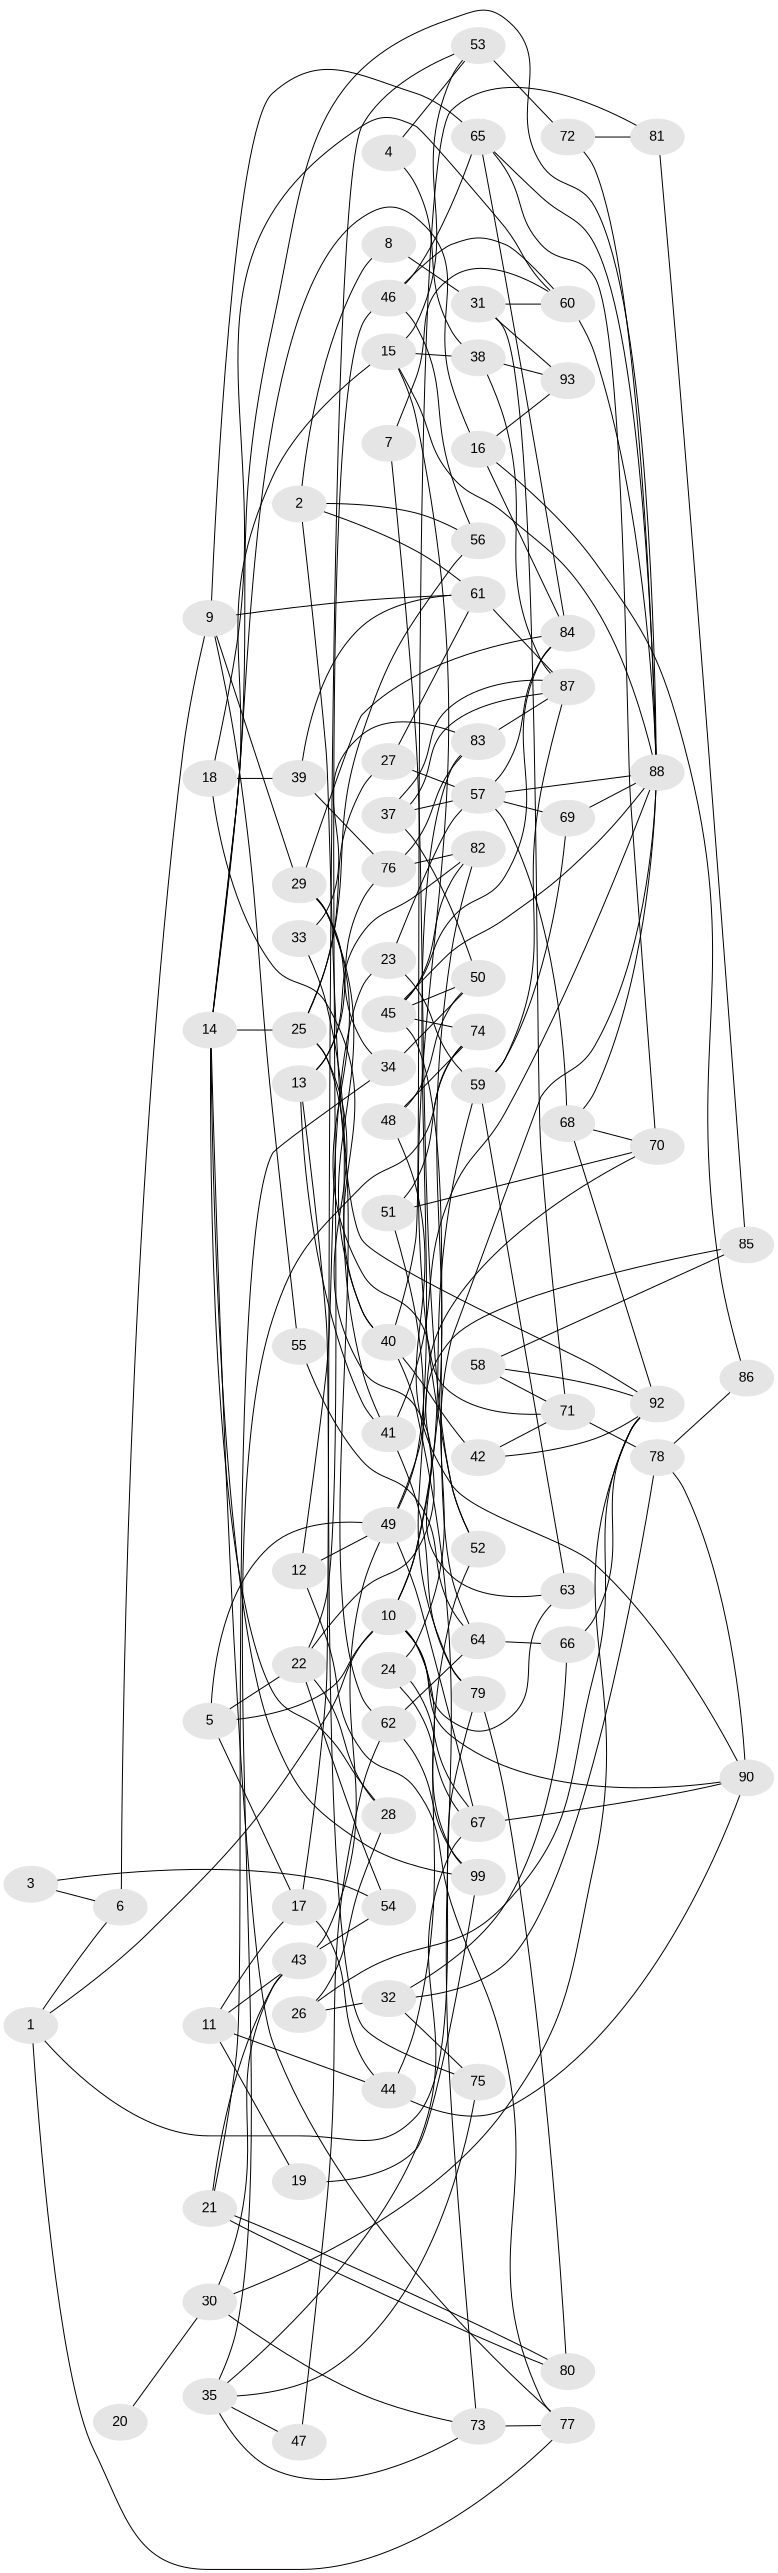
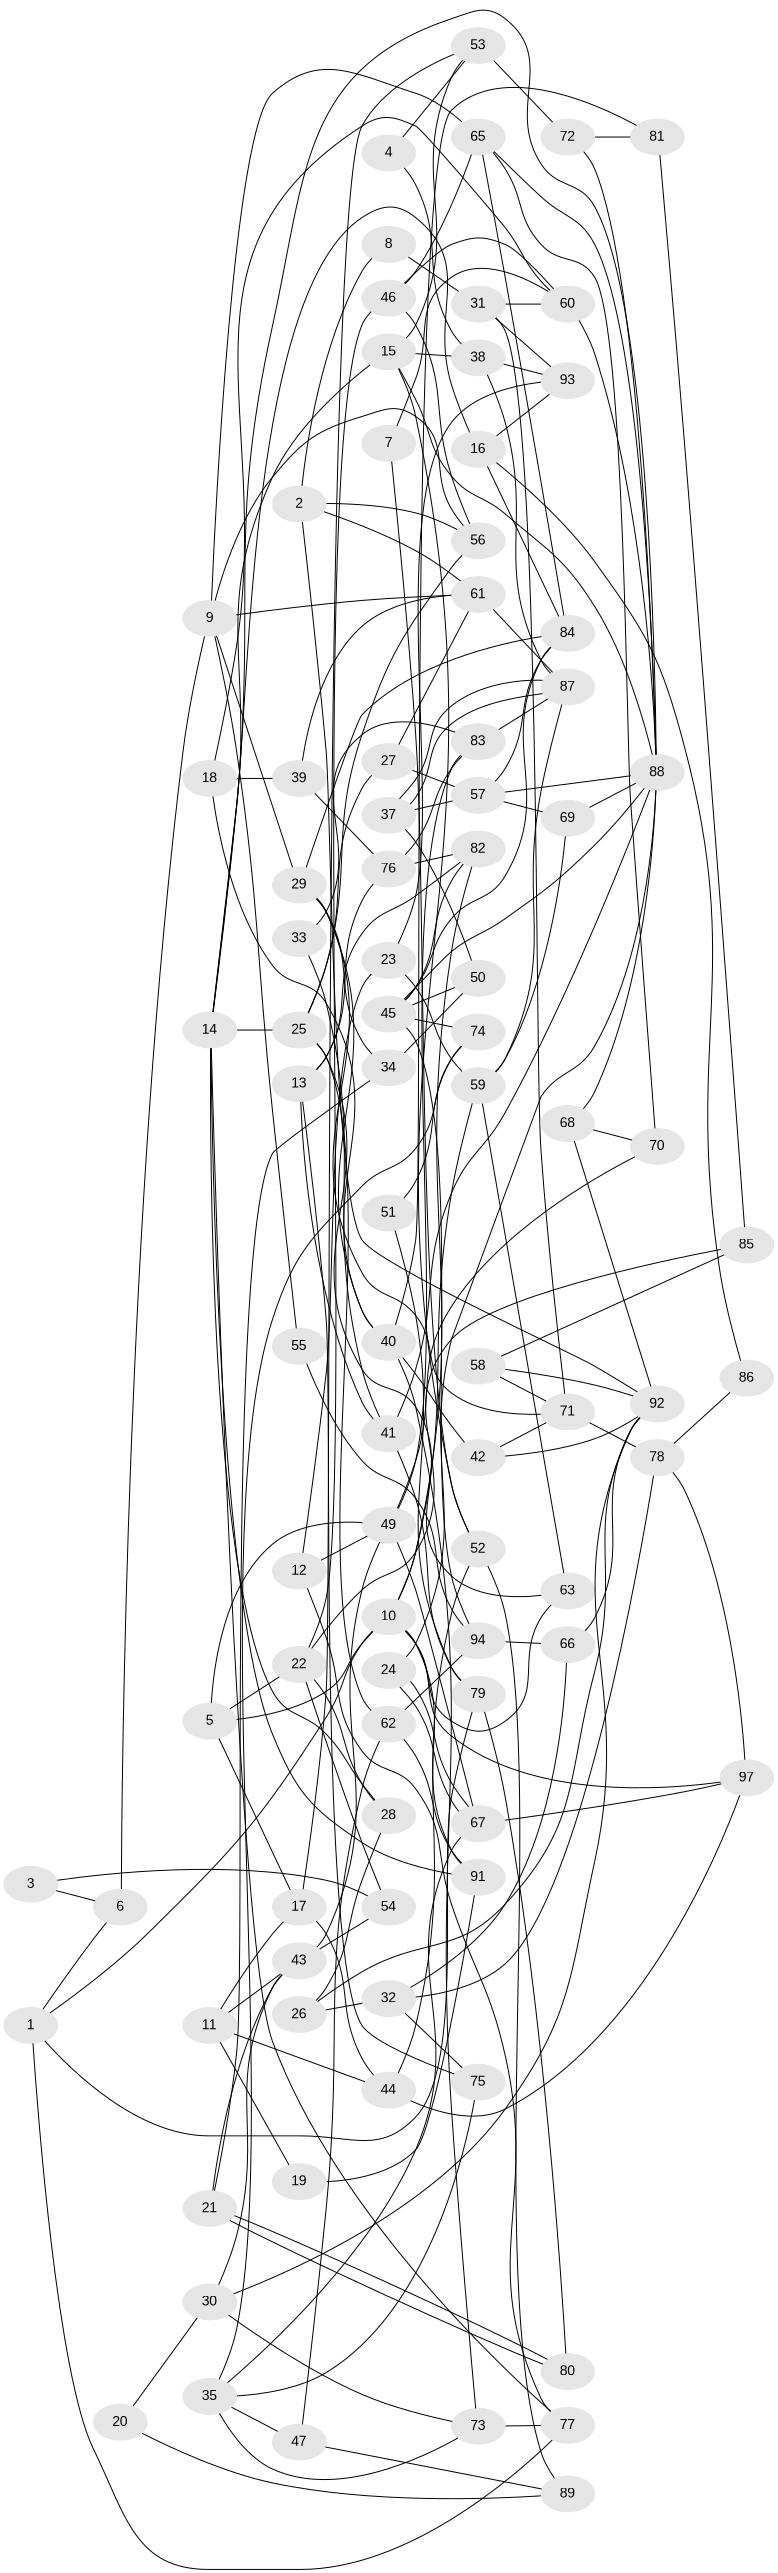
none -> (330, 428)
(411, 909) -> (419, 632)
(550, 960) -> none
(389, 1122) -> none
(523, 1180) -> none
(478, 1641) -> (478, 1641)
(747, 1778) -> (747, 1778)
(478, 1877) -> (478, 1877)
none -> (568, 2494)
